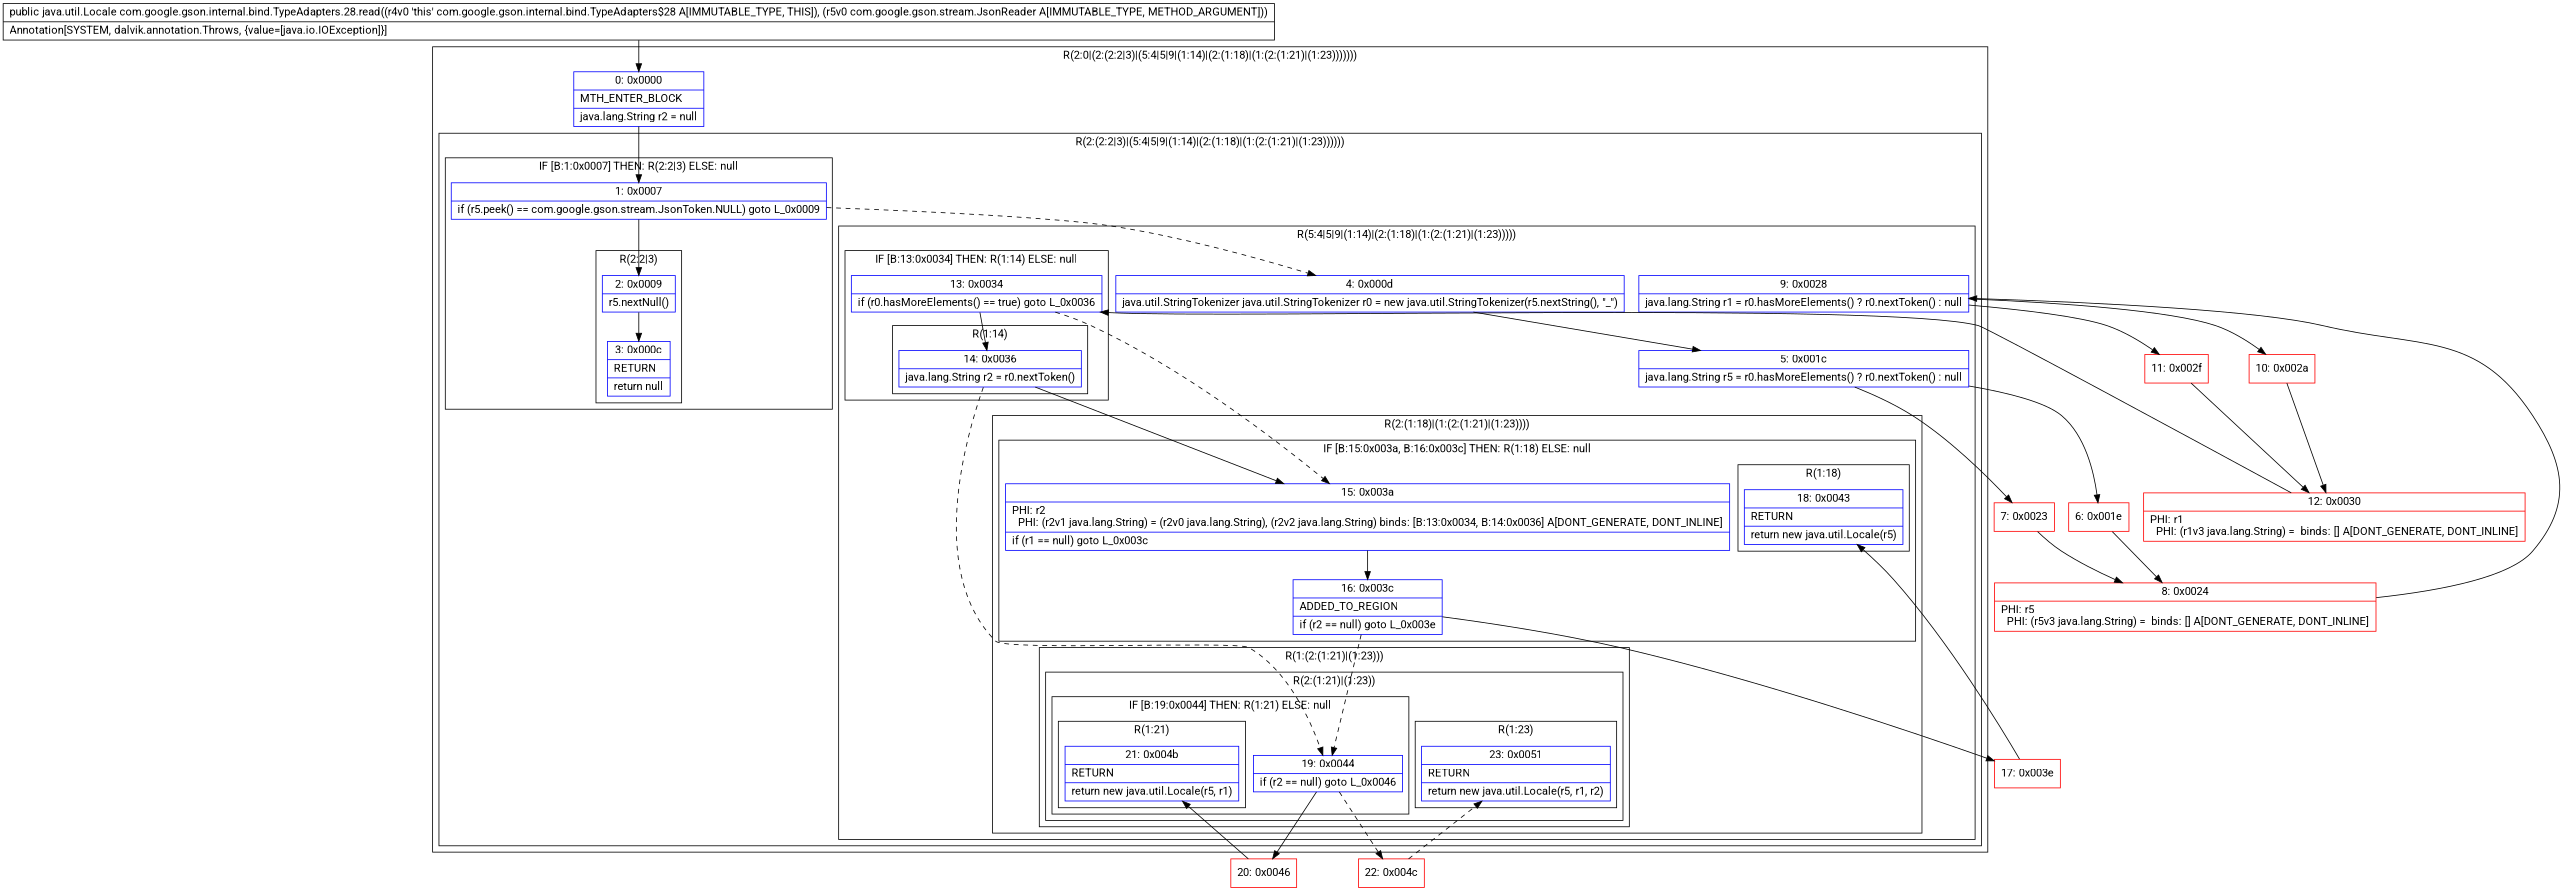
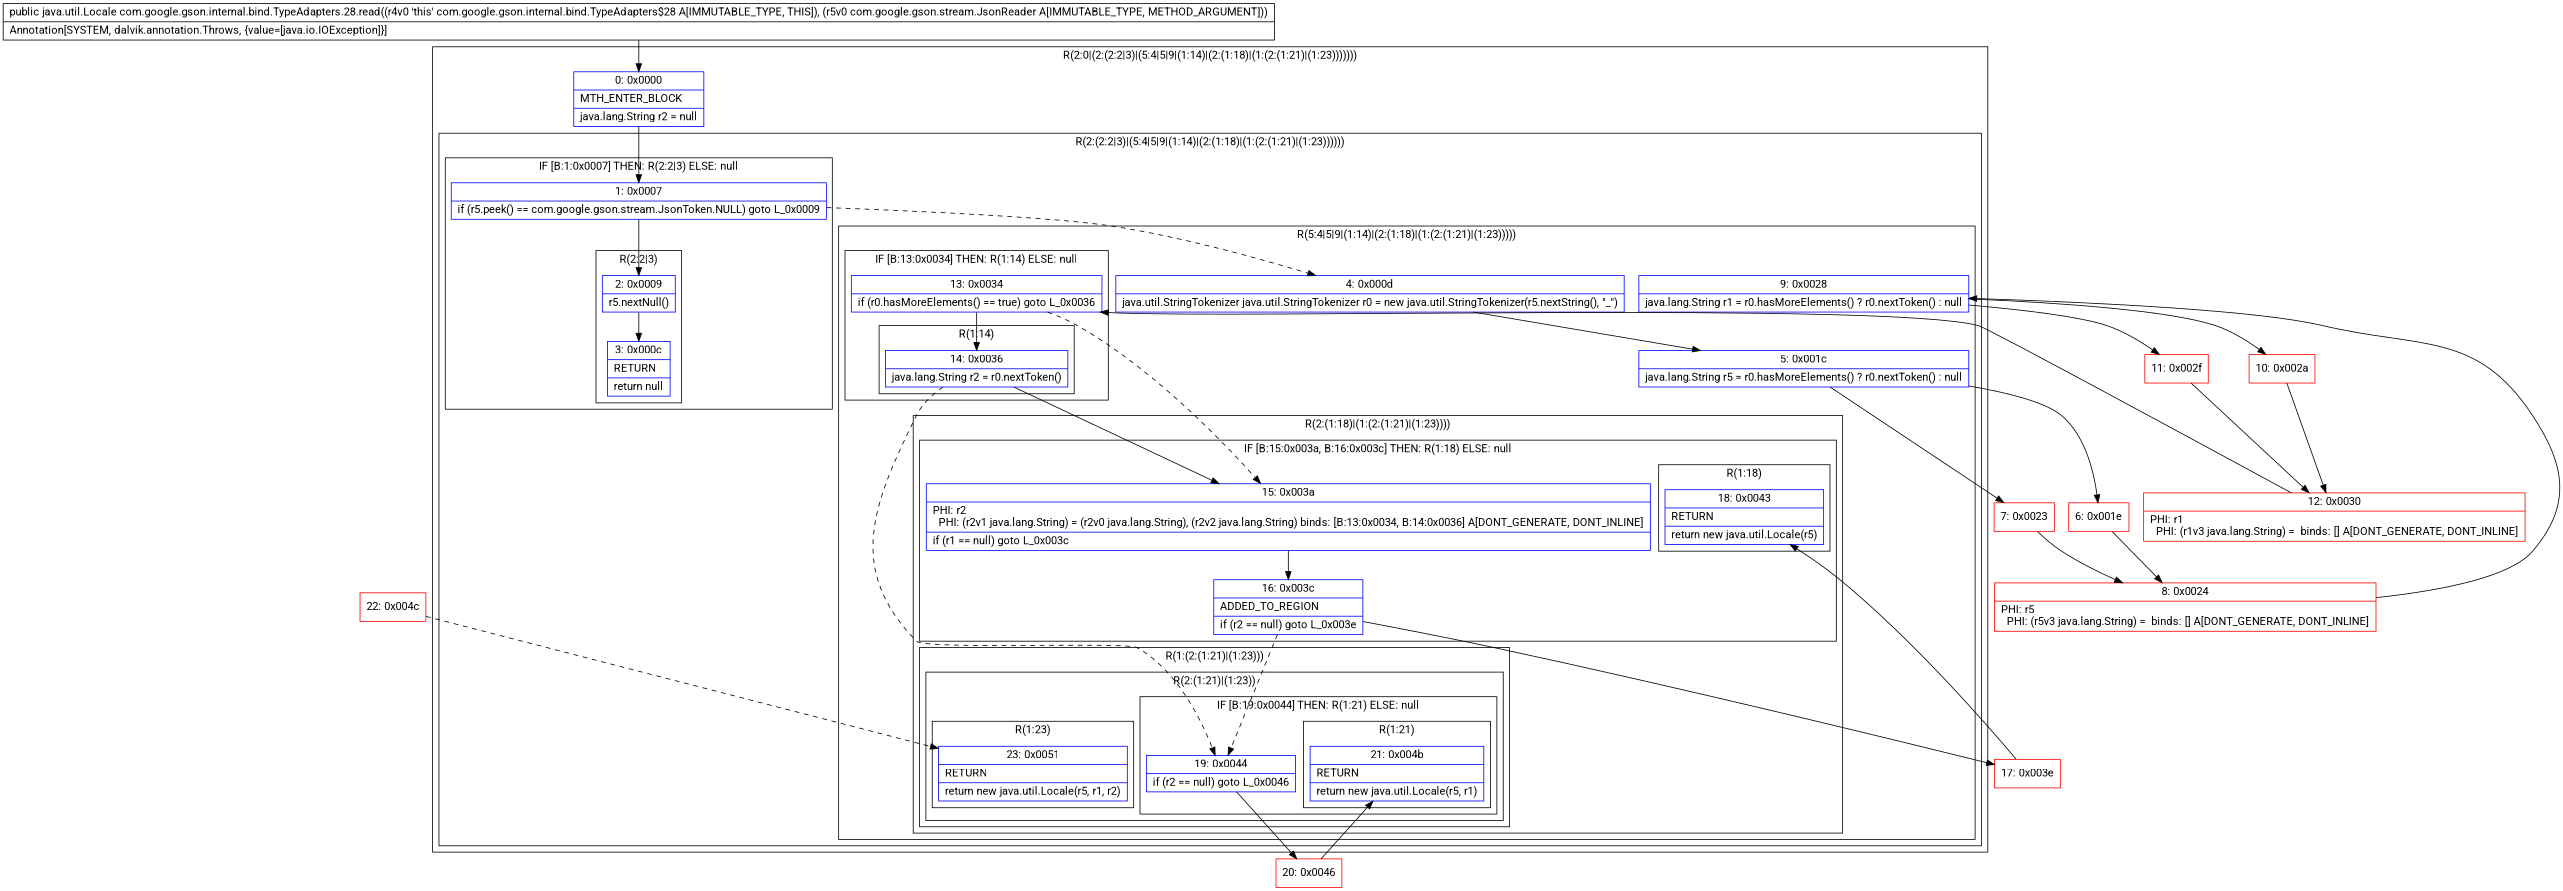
(1350, 808) -> none
